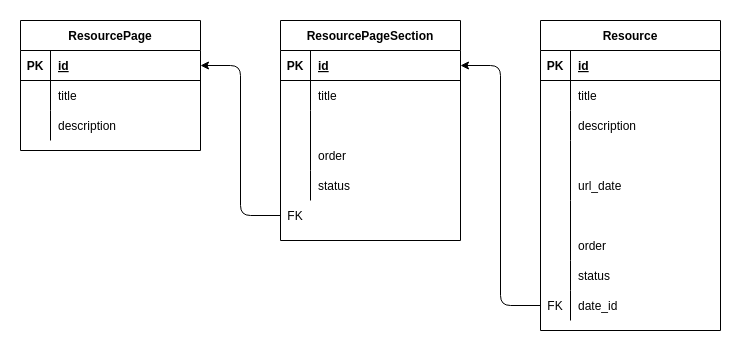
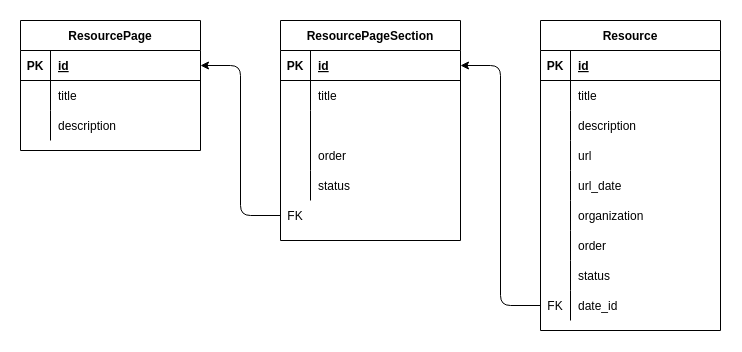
none -> (646, 156)
none -> (646, 216)
